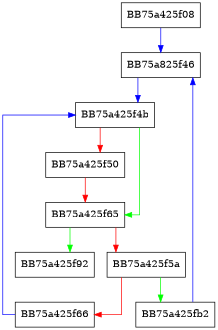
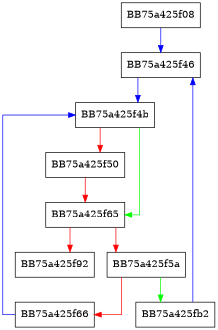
(161, 65) -> (161, 65)
(70, 236) -> (70, 236)
